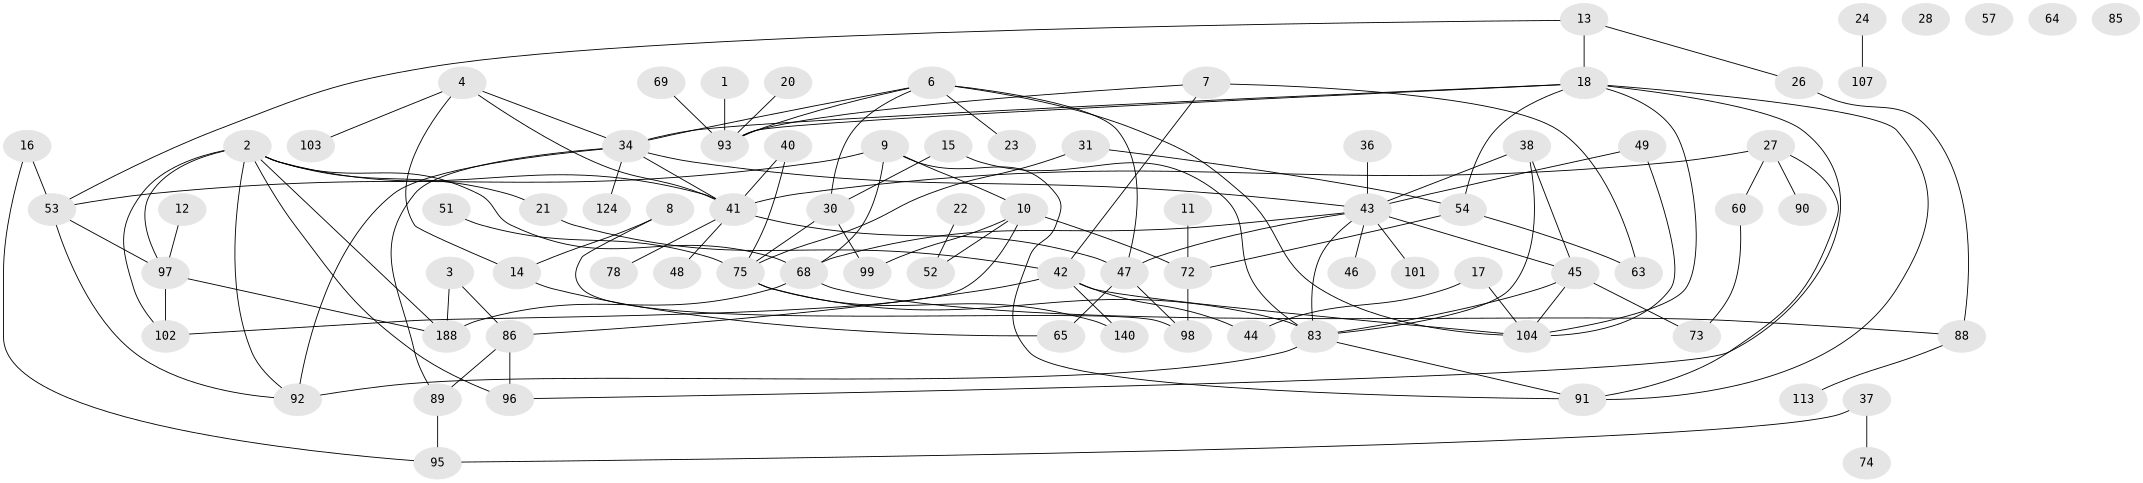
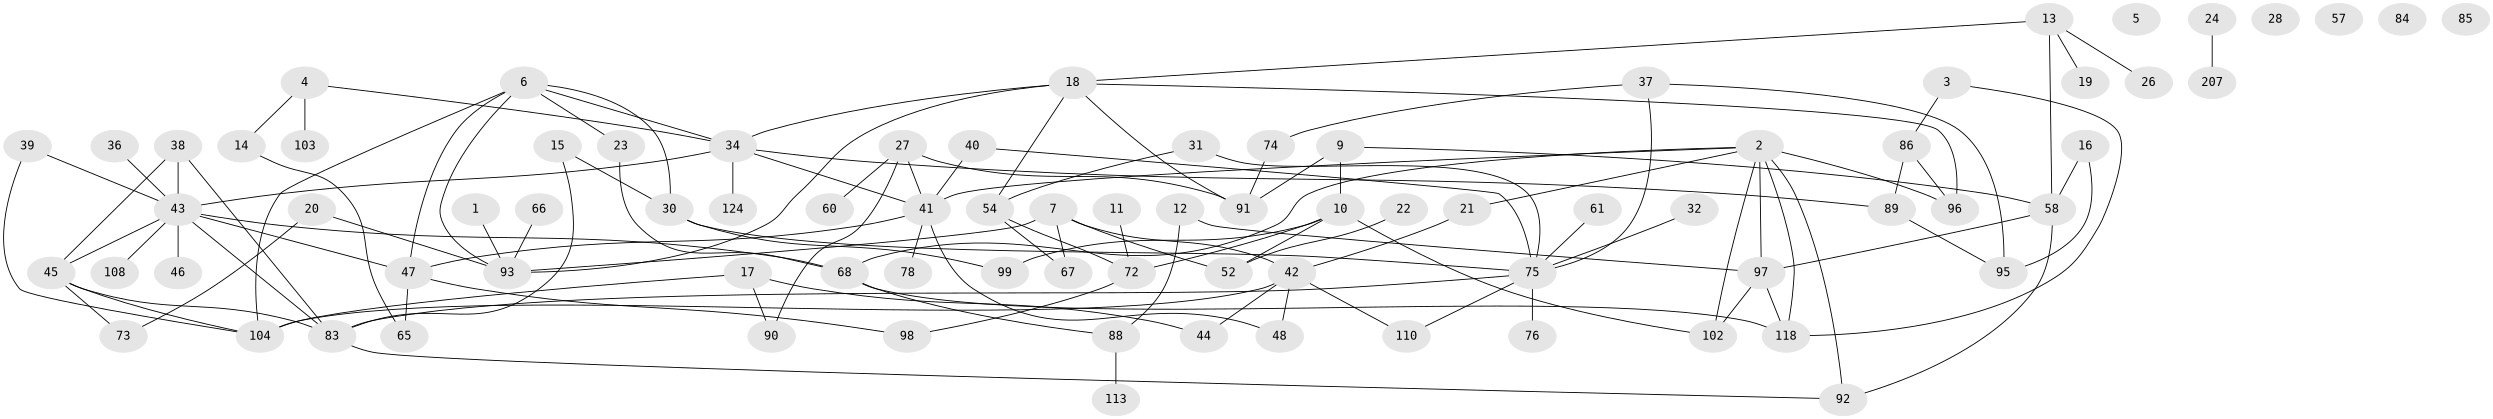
(2053, 19) -> (2402, 19)
none -> (2136, 19)
(661, 83) -> (539, 210)
(1862, 83) -> (2212, 83)
none -> (2085, 83)
(1642, 146) -> (28, 146)
(591, 160) -> none
(1950, 163) -> (1167, 281)
(393, 194) -> none
none -> (1640, 206)
(52, 210) -> (2052, 210)
(446, 210) -> (1598, 210)
(670, 210) -> none
none -> (1694, 210)
(867, 218) -> (646, 232)
(1696, 240) -> none
none -> (1142, 246)
(1415, 273) -> (115, 273)
(1639, 273) -> (1068, 273)
(1736, 278) -> (223, 280)
none -> (759, 302)
(698, 322) -> (1286, 302)
(446, 336) -> (1786, 336)
(1124, 336) -> (1407, 336)
none -> (1532, 336)
(1448, 368) -> (1254, 184)
